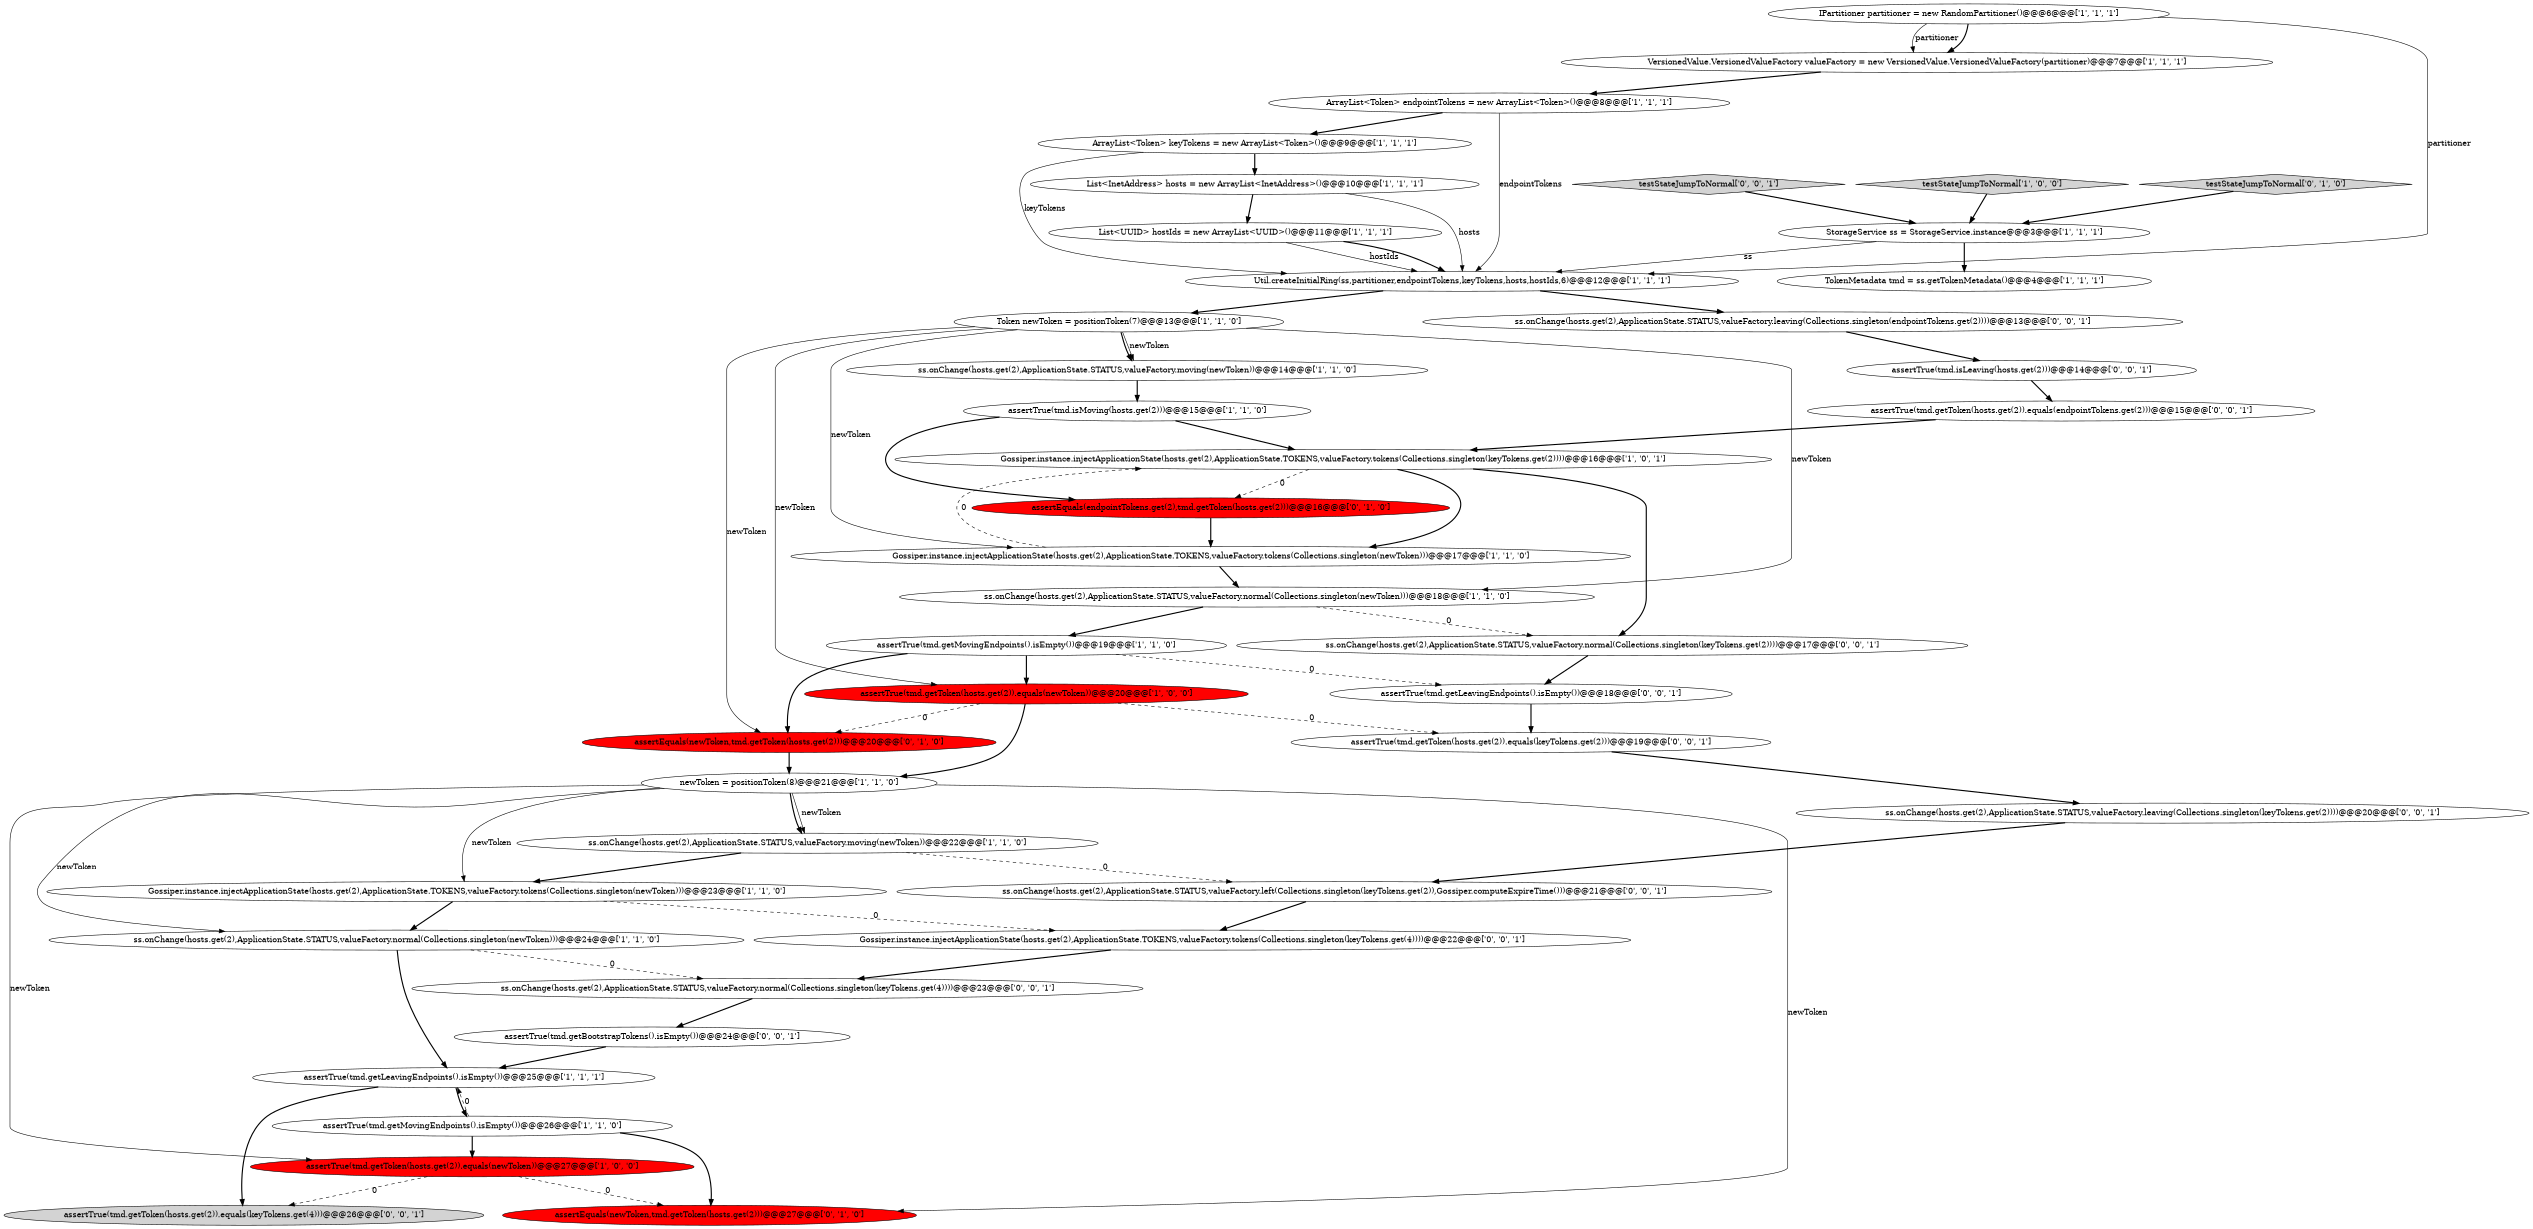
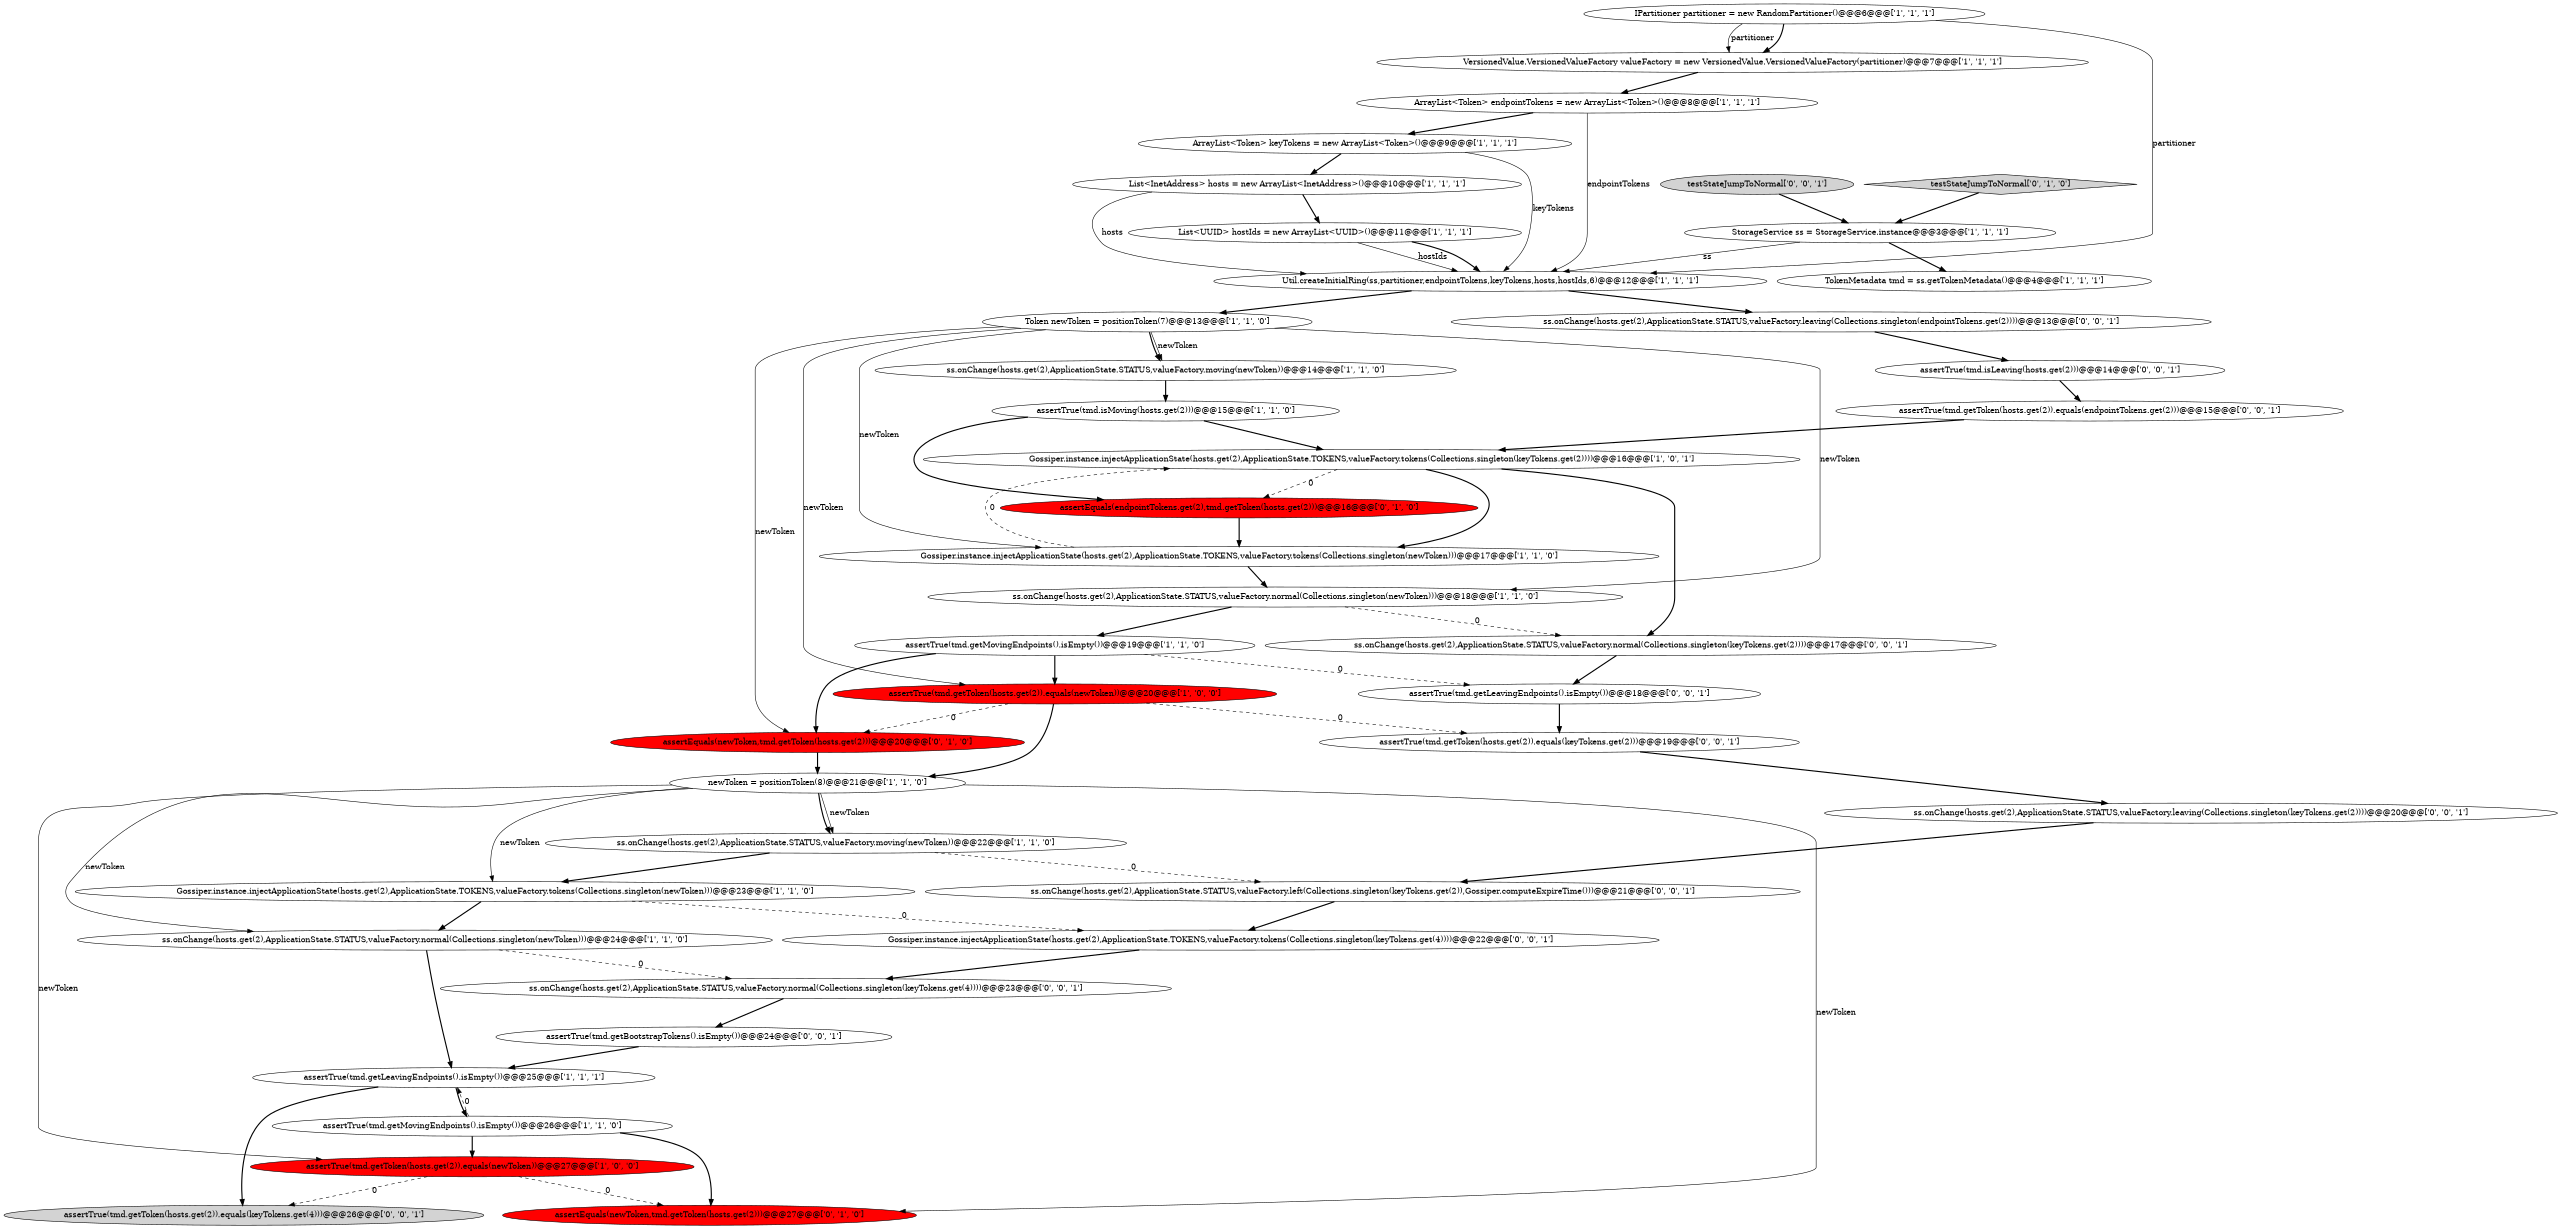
(1709, 184) -> (1757, 184)
(1992, 184) -> none
